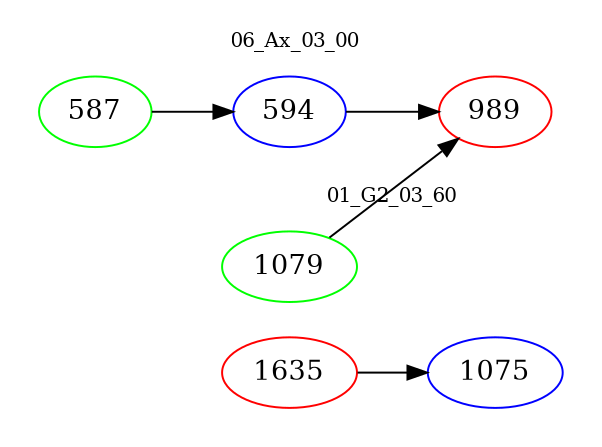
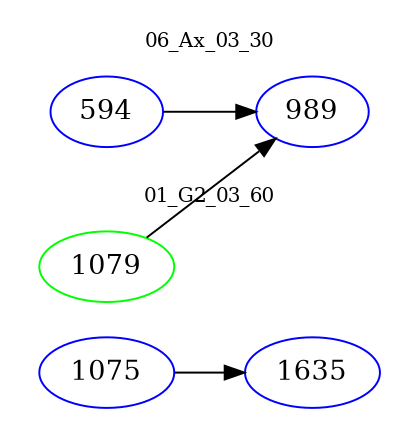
(295, 42) -> (210, 42)
(95, 112) -> none
(495, 112) -> (312, 112)
(290, 373) -> (312, 373)
(382, 373) -> (200, 373)
